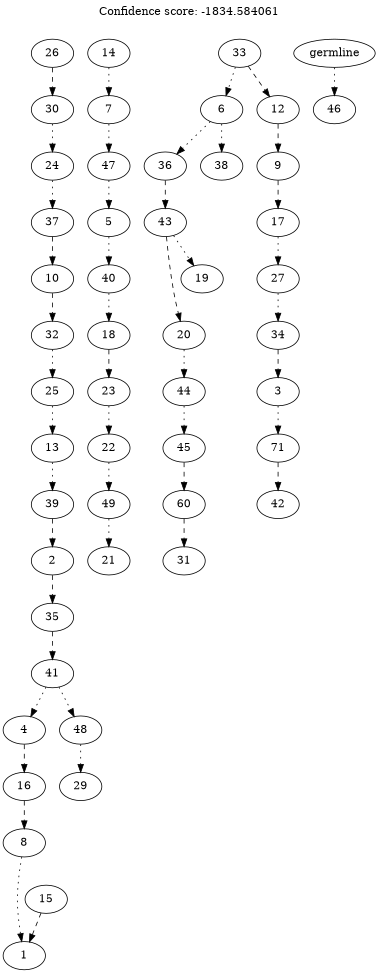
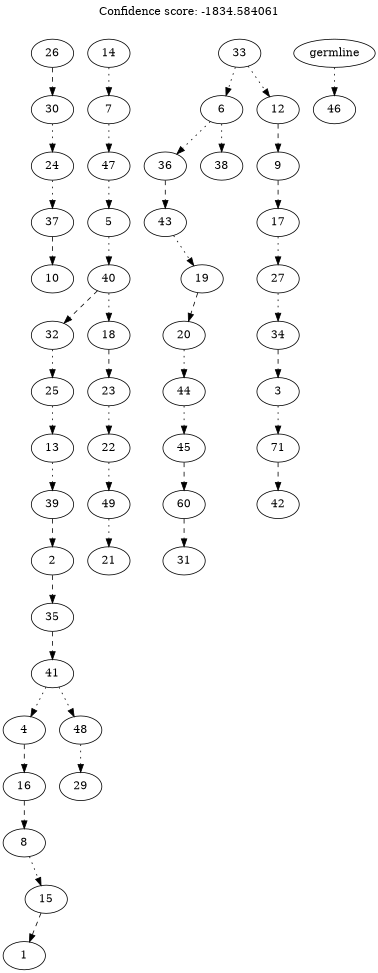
(257, 78) -> (257, 78)
(171, 275) -> (194, 303)
(52, 303) -> (84, 304)
(17, 895) -> (34, 867)
